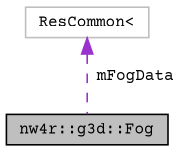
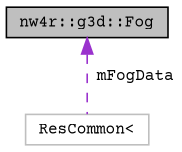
(87, 84) -> (87, 84)
